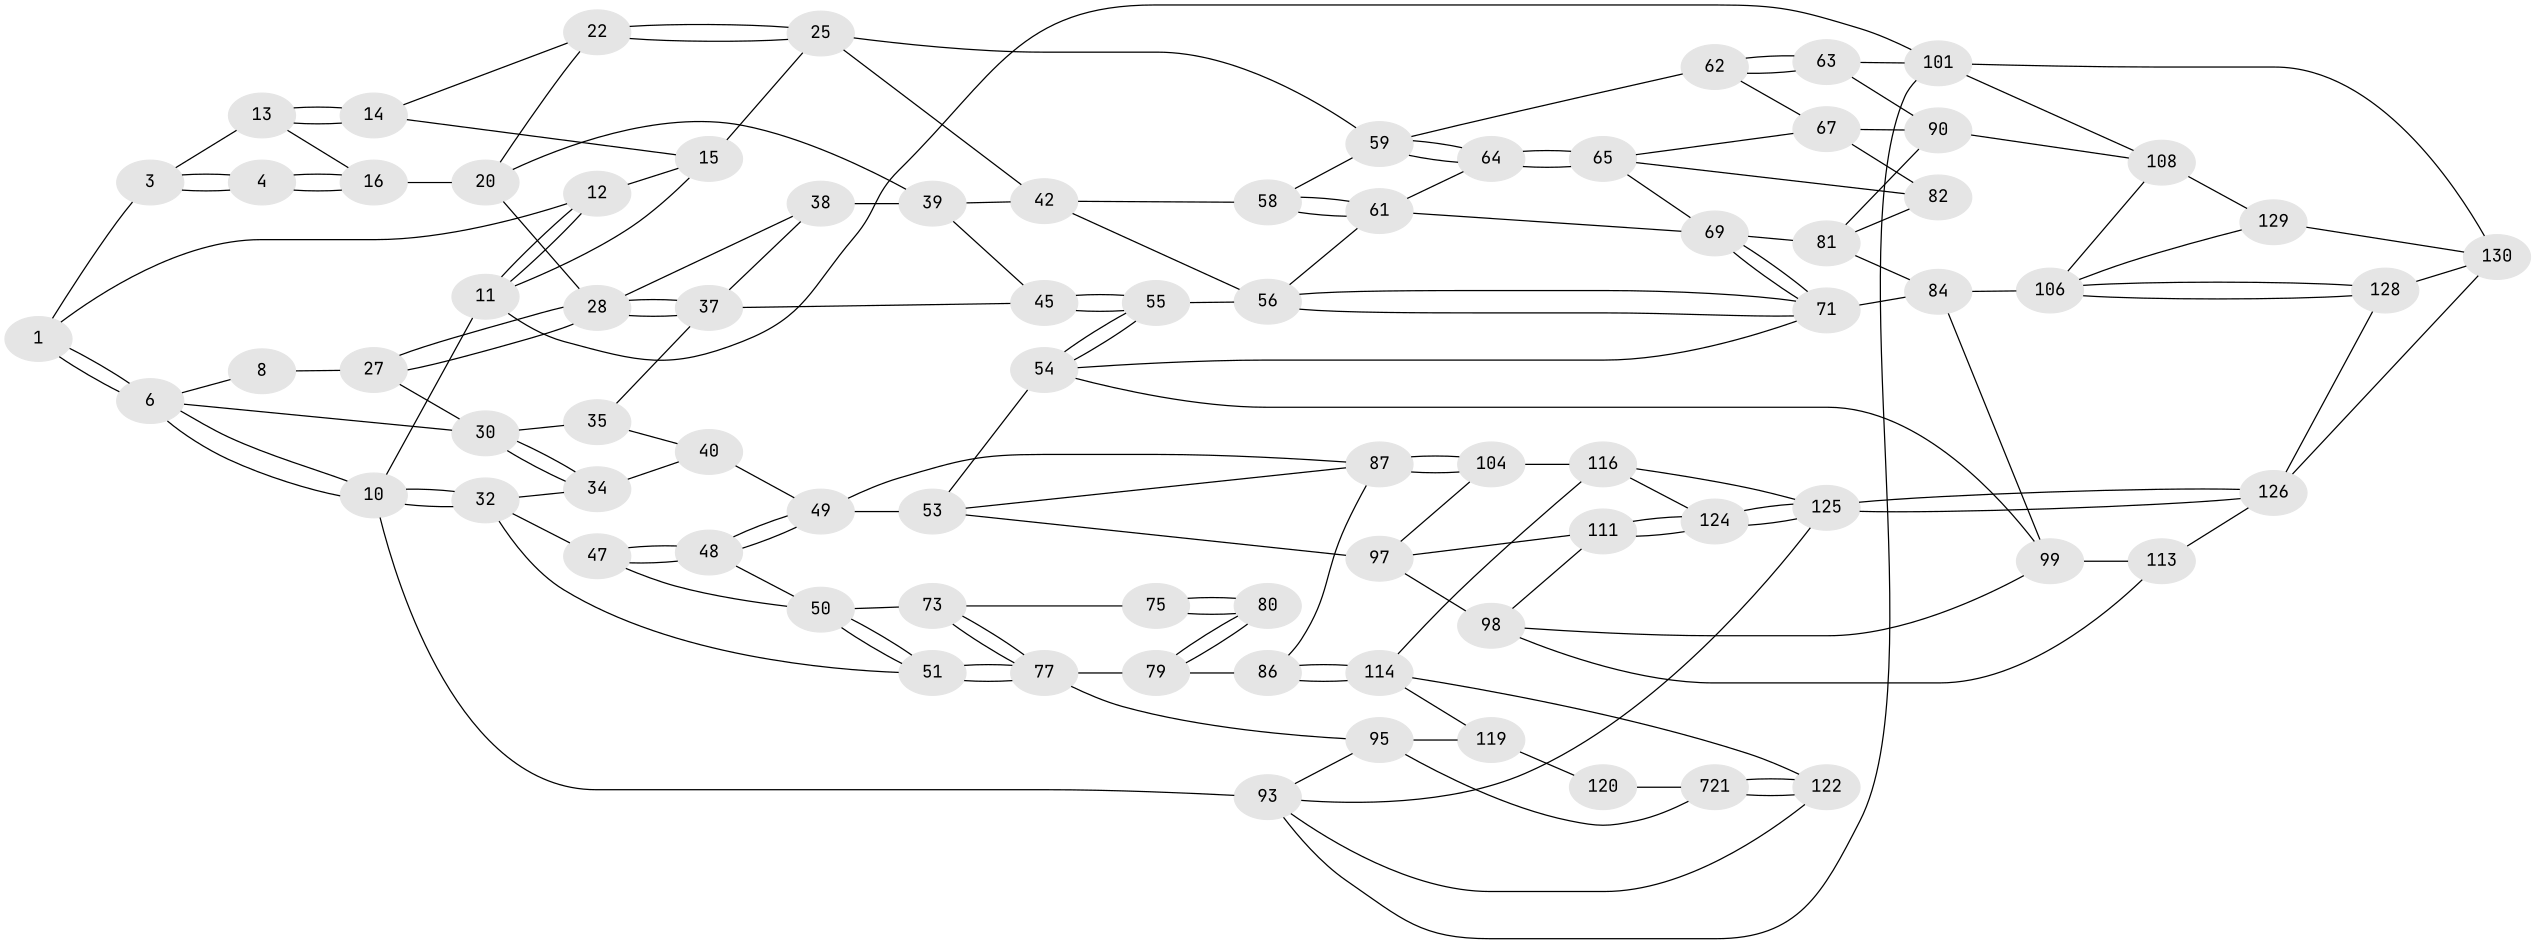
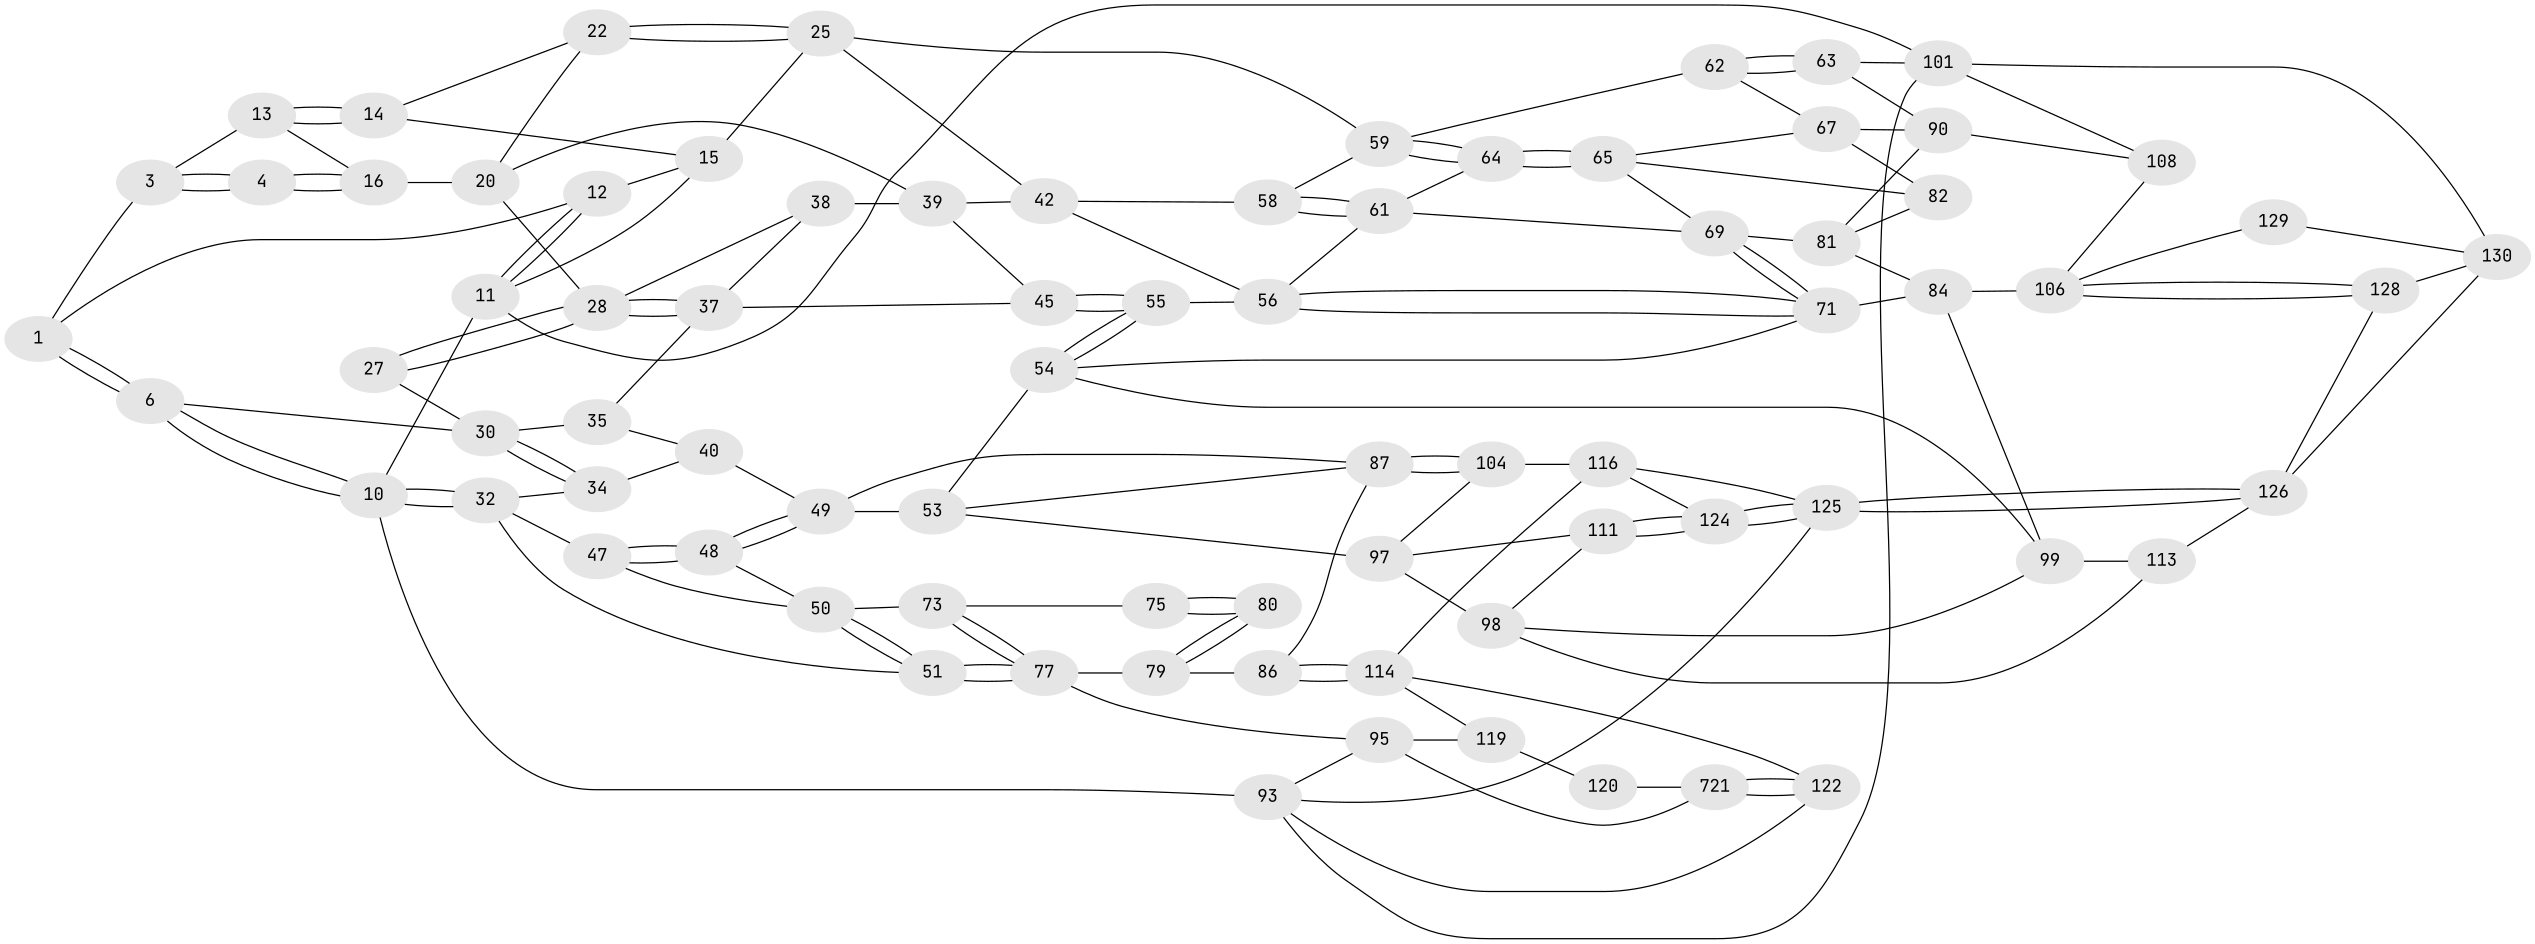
(2218, 193) -> none
(262, 371) -> none
